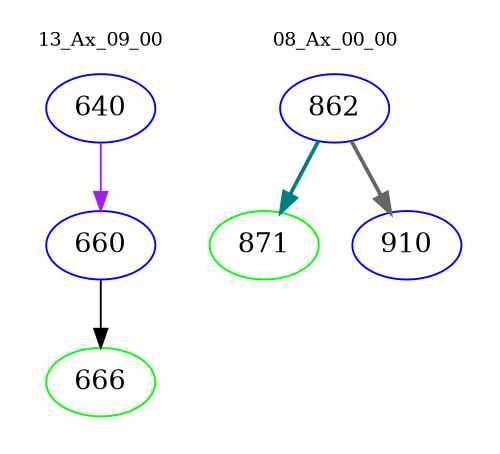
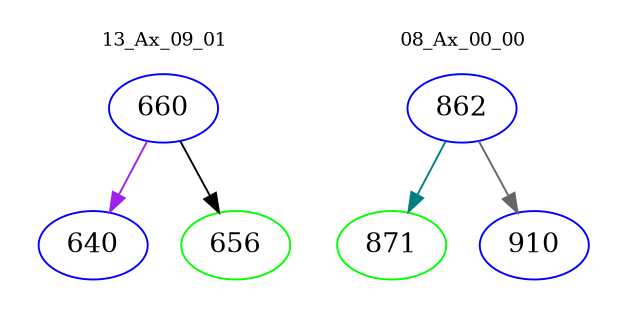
(101, 41) -> (164, 41)
(101, 168) -> (133, 168)
(304, 168) -> (432, 168)
(366, 168) -> (494, 168)
(101, 382) -> (236, 245)
